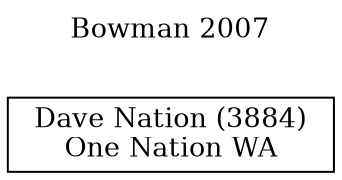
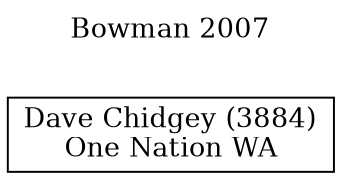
(171, 135) -> (171, 135)
